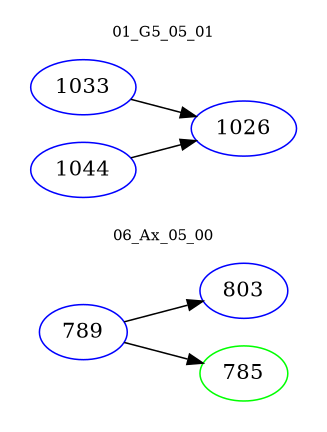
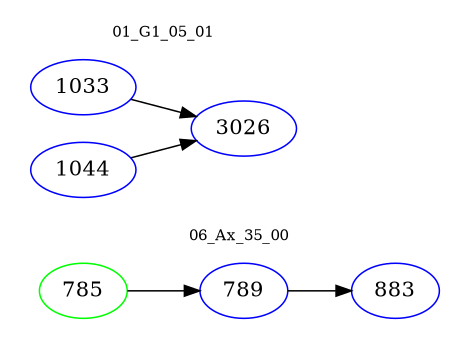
(164, 33) -> (164, 33)
(244, 129) -> (244, 129)
(164, 236) -> (239, 236)
(244, 291) -> (395, 291)
(156, 351) -> (156, 291)
